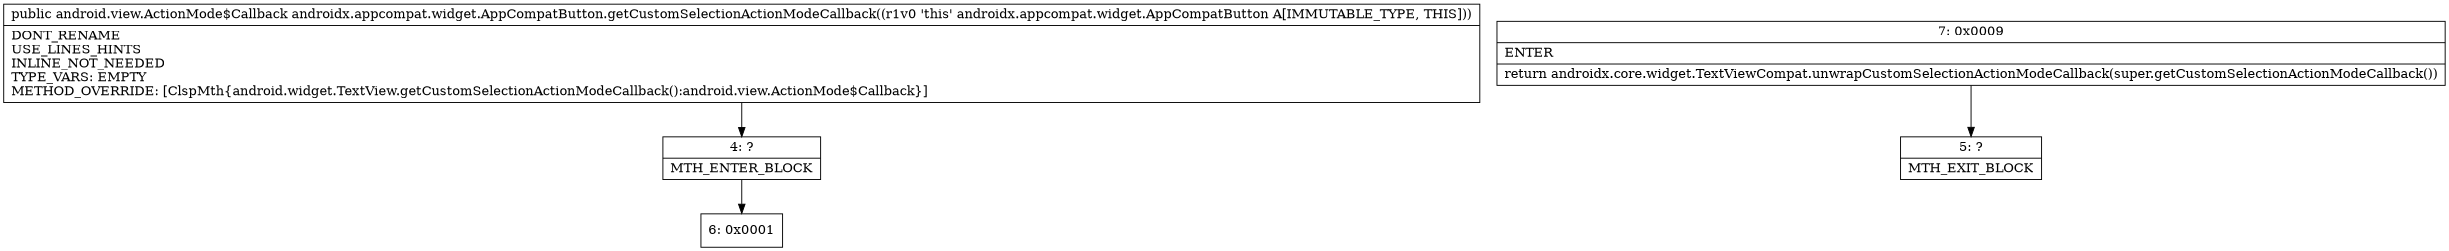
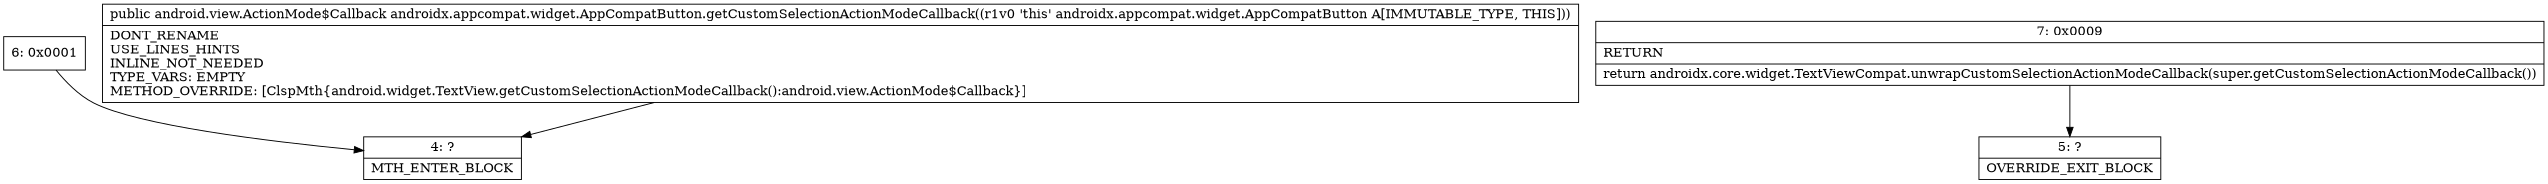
(1529, 53) -> (1633, 53)
(1971, 168) -> (2070, 168)
(742, 192) -> (198, 130)
